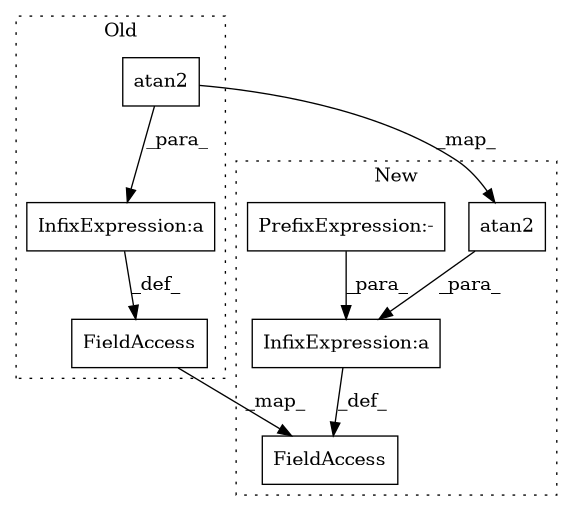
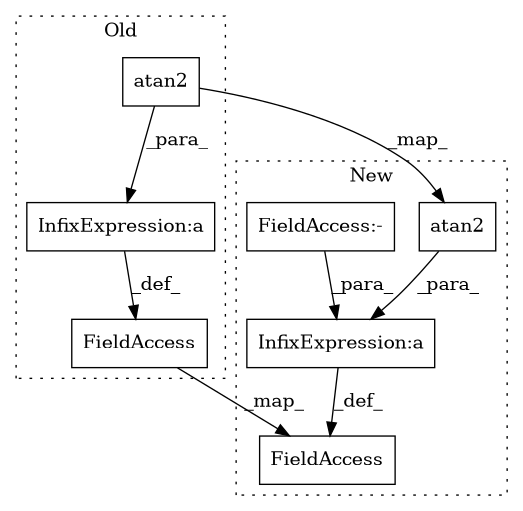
(346, 227) -> (321, 227)
